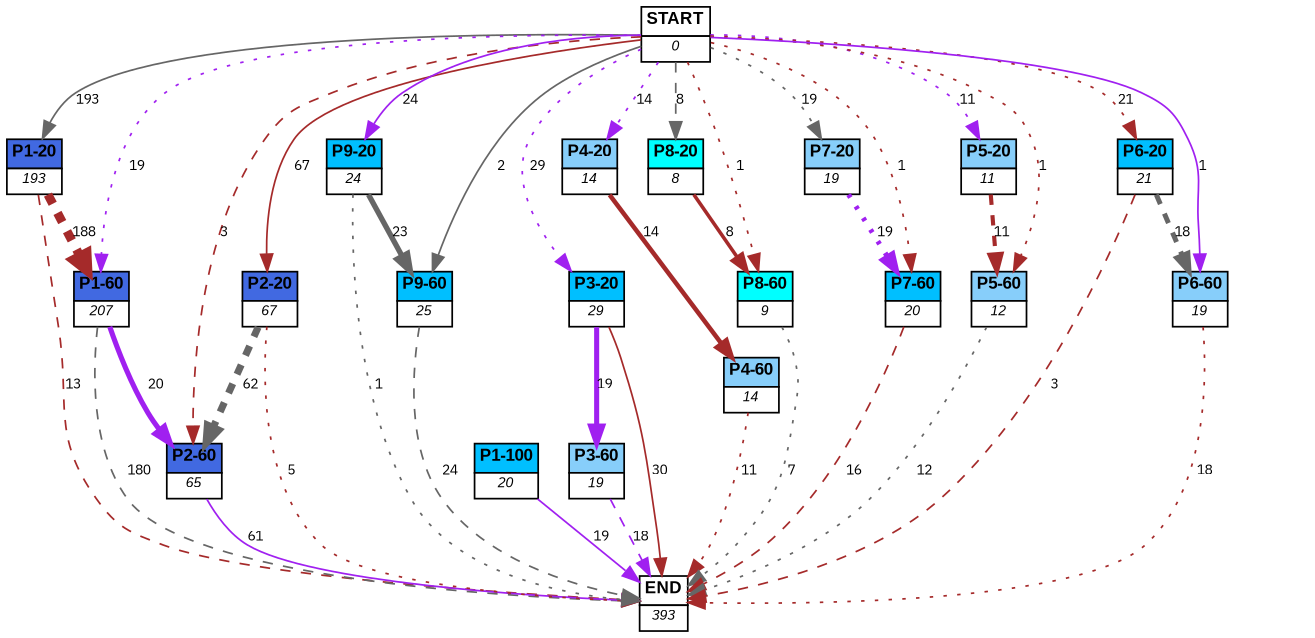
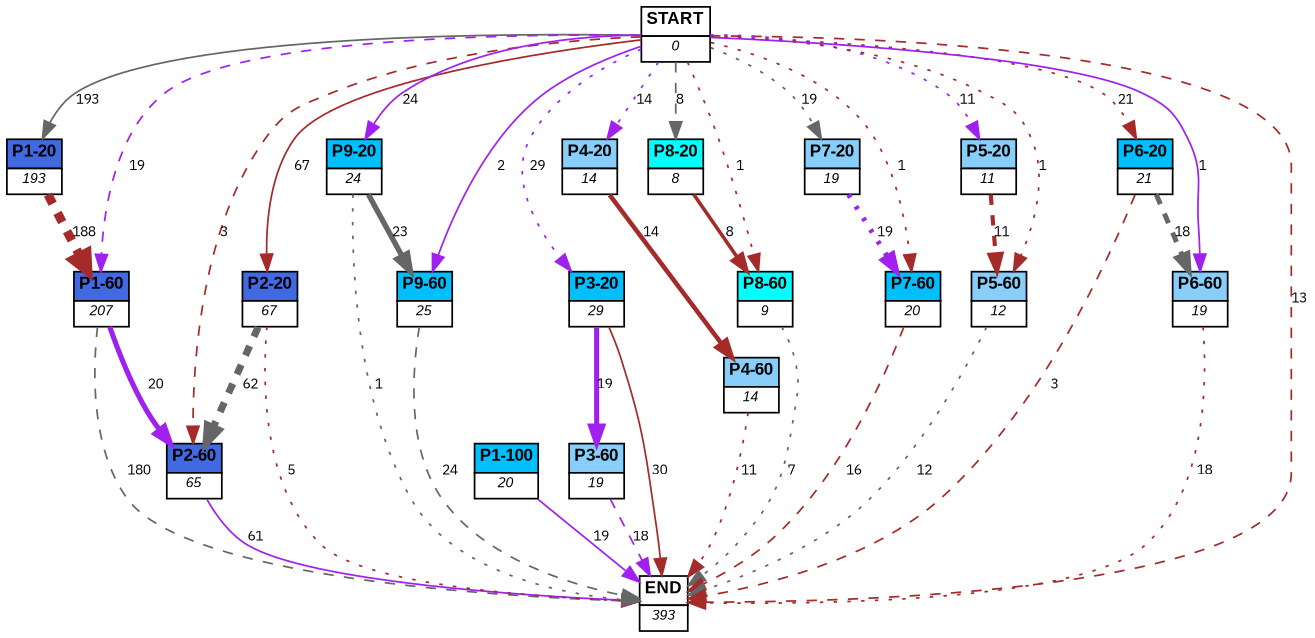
(245, 62) -> (245, 62)
(513, 123) -> (513, 123)
(195, 554) -> (1291, 321)
